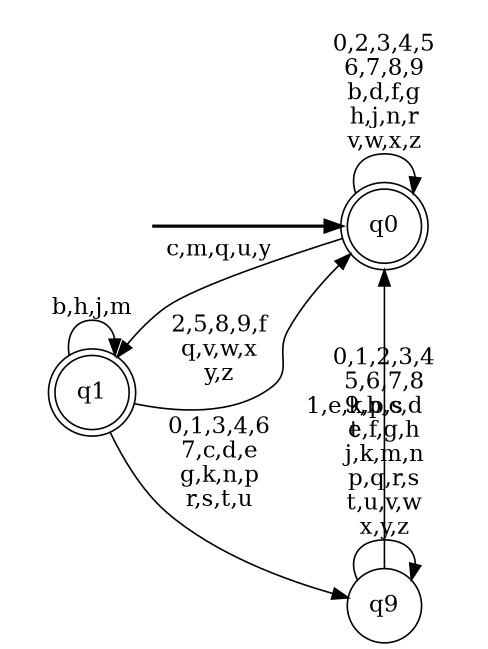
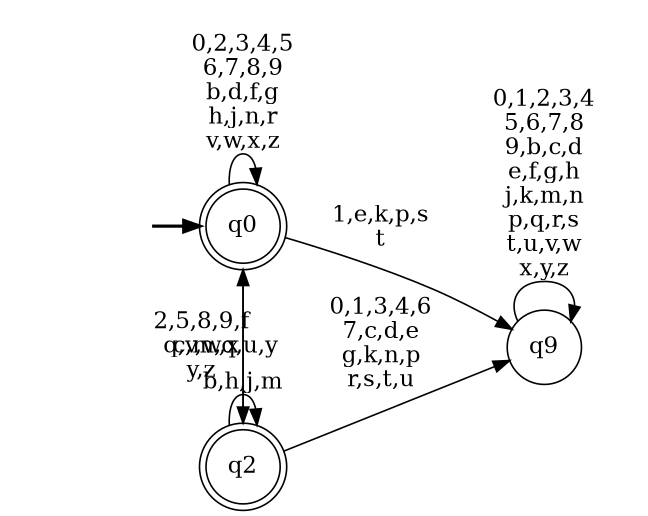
(92, 393) -> (243, 467)
(384, 427) -> (394, 274)
